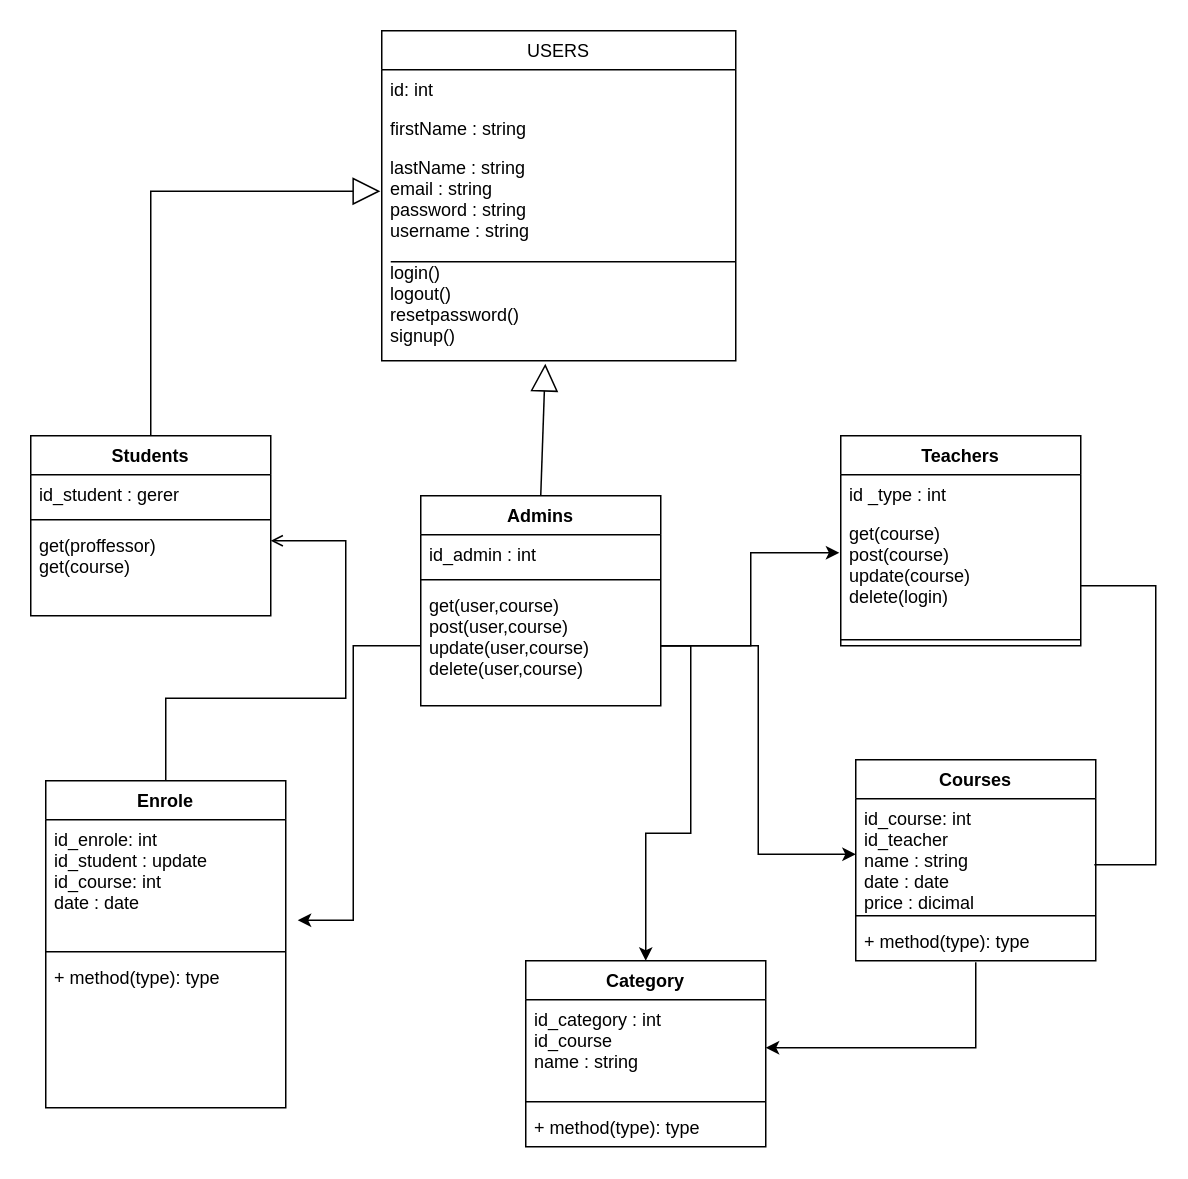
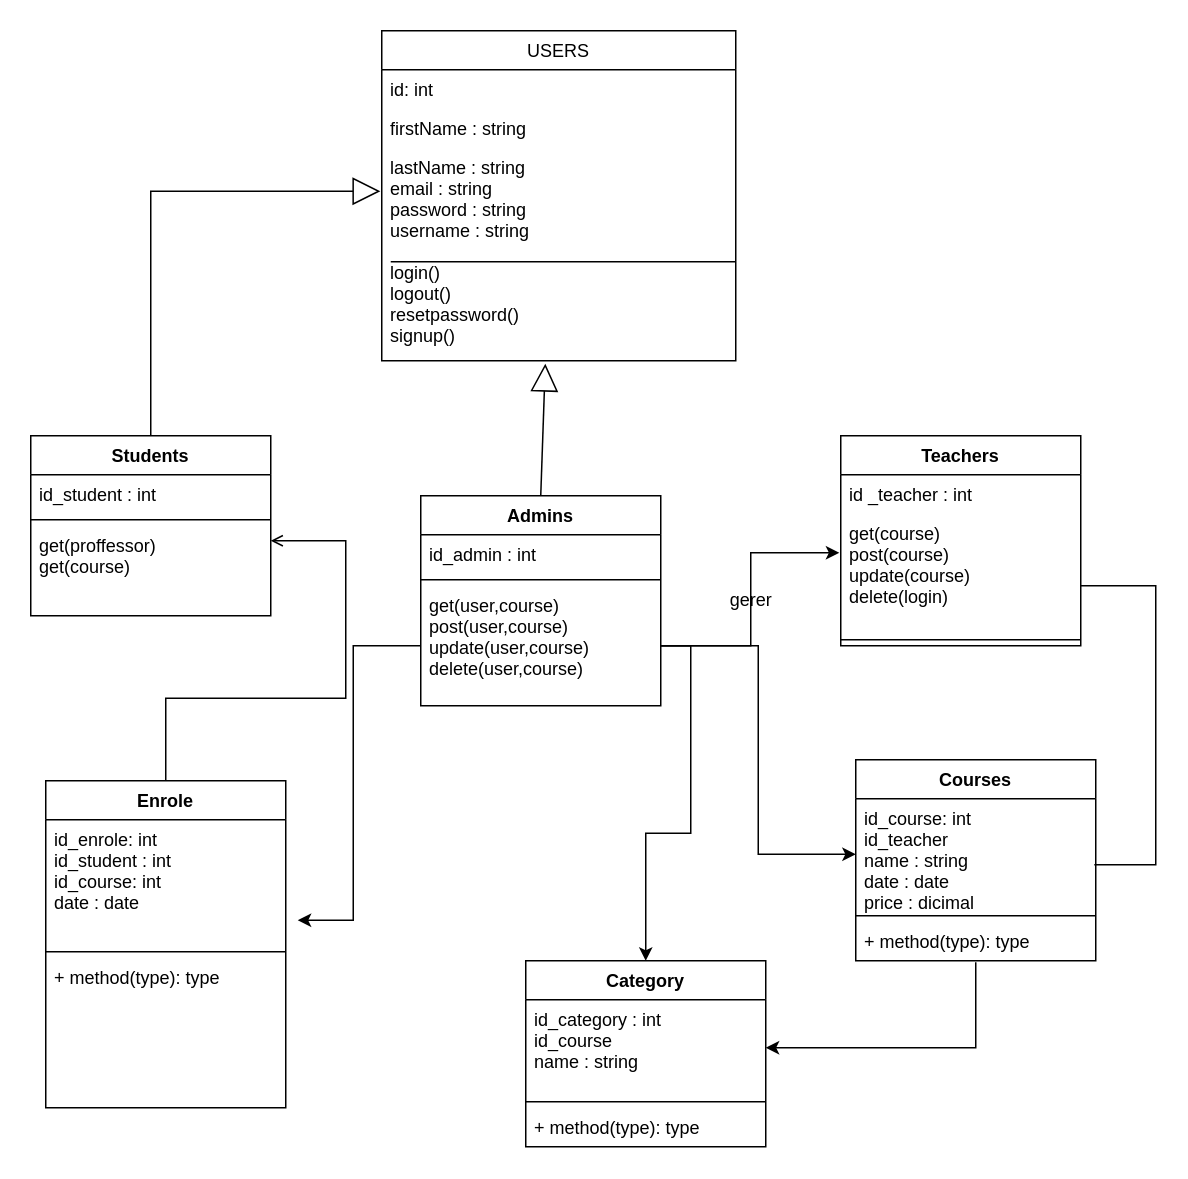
(120, 495) -> (108, 495)
(908, 495) -> (923, 495)
none -> (751, 601)
(113, 840) -> (113, 840)
